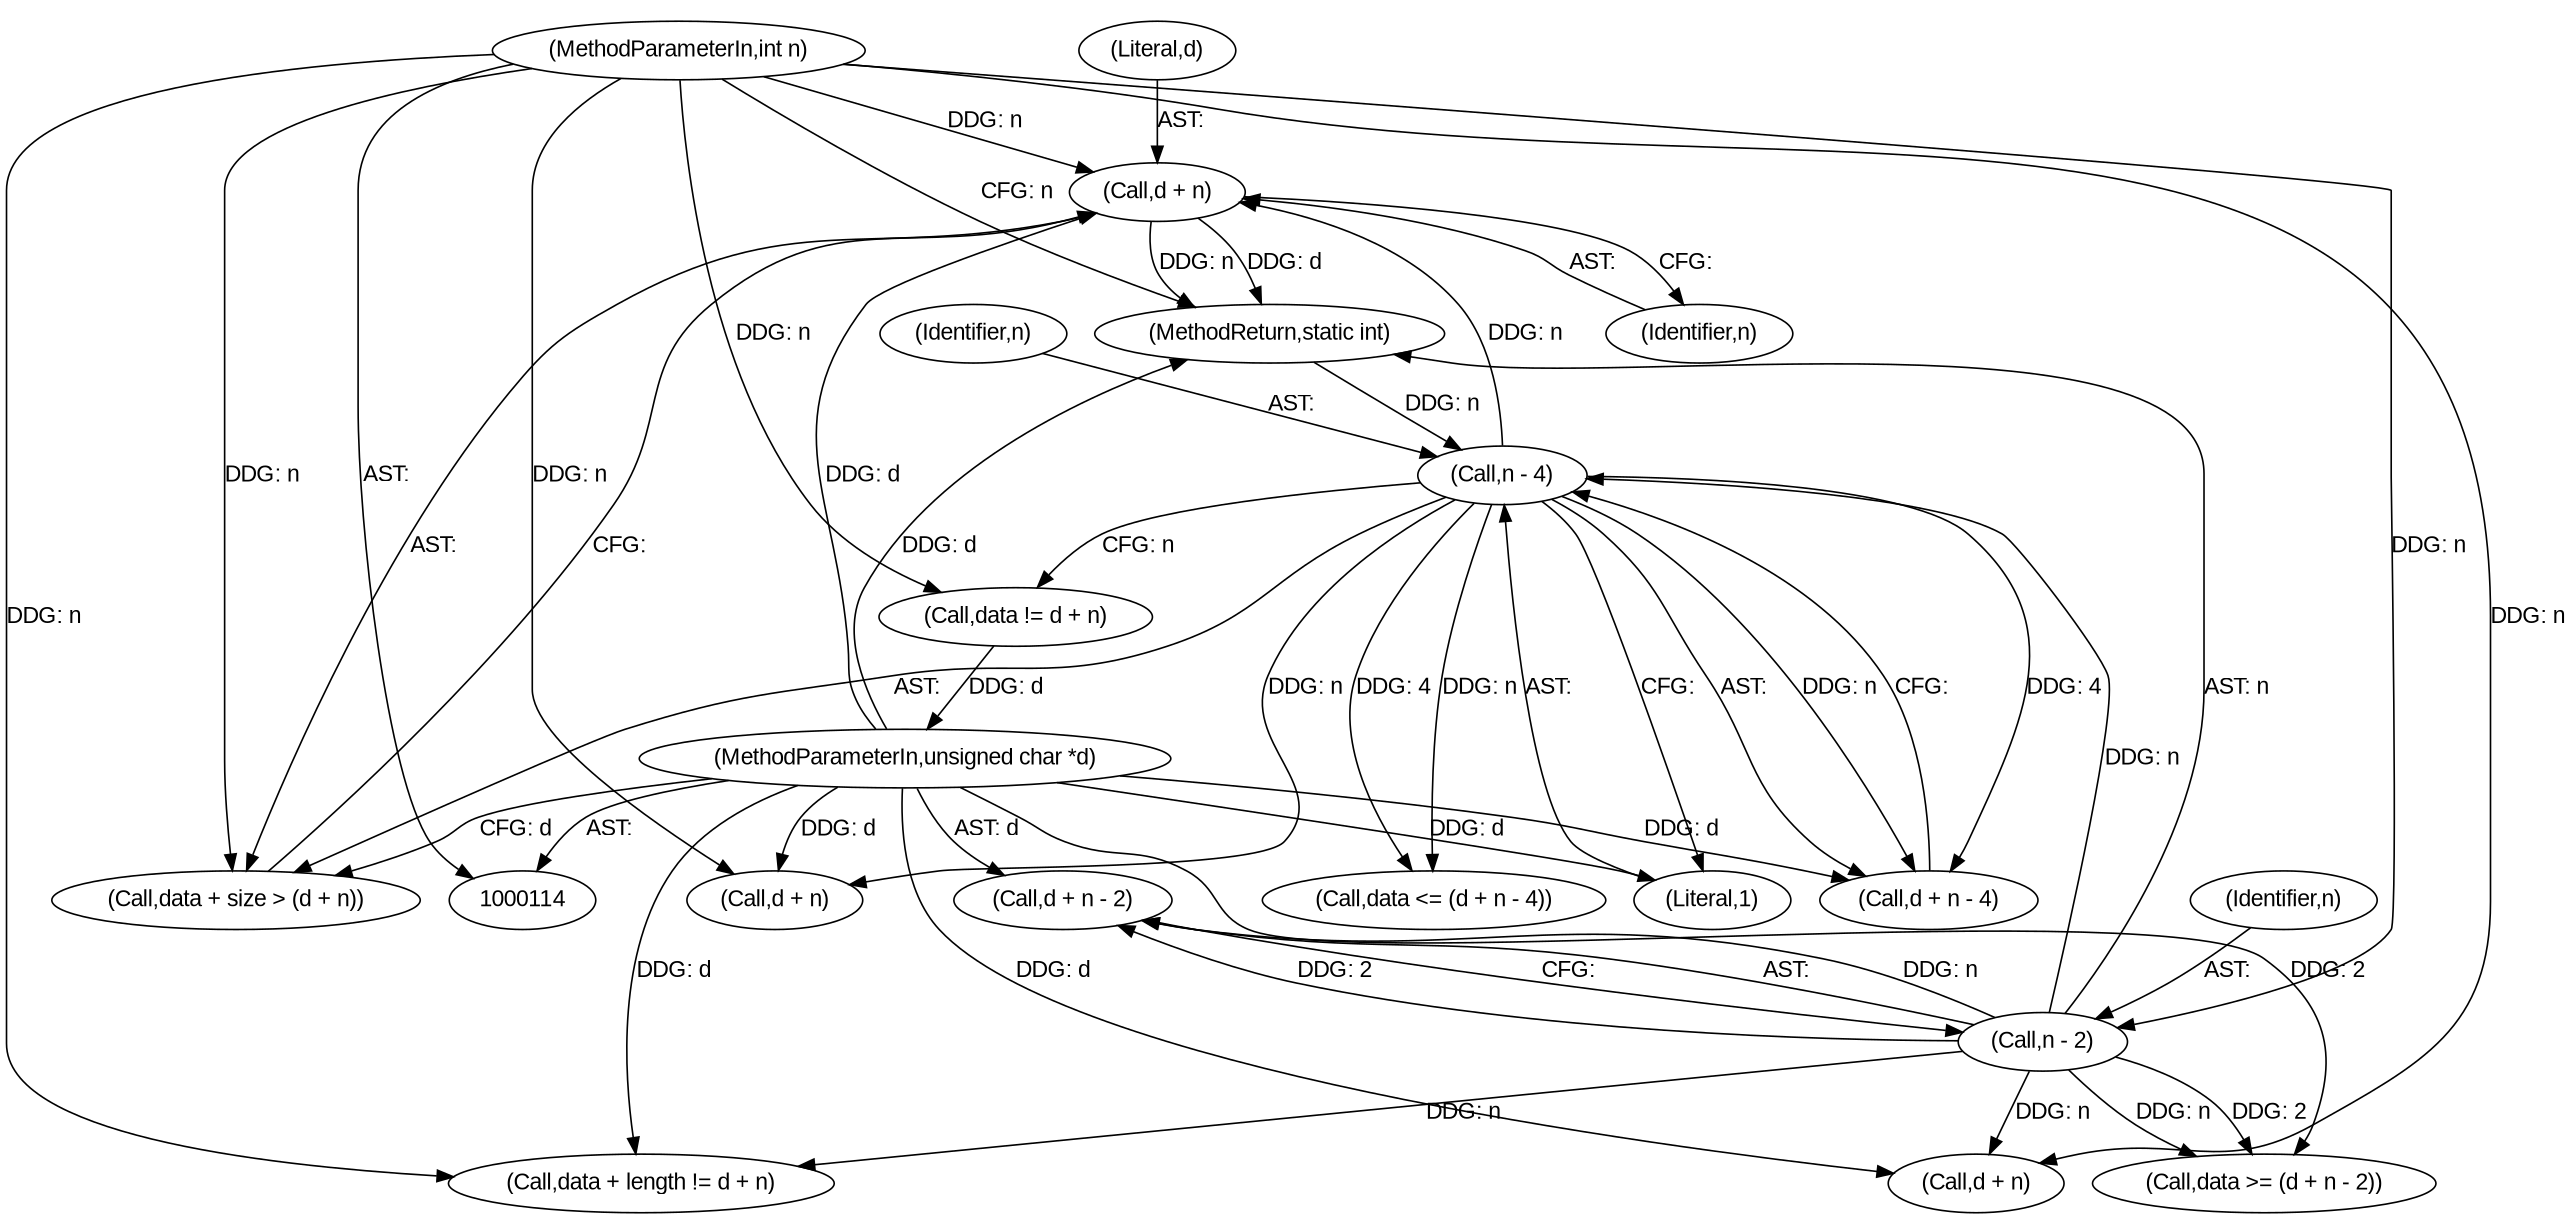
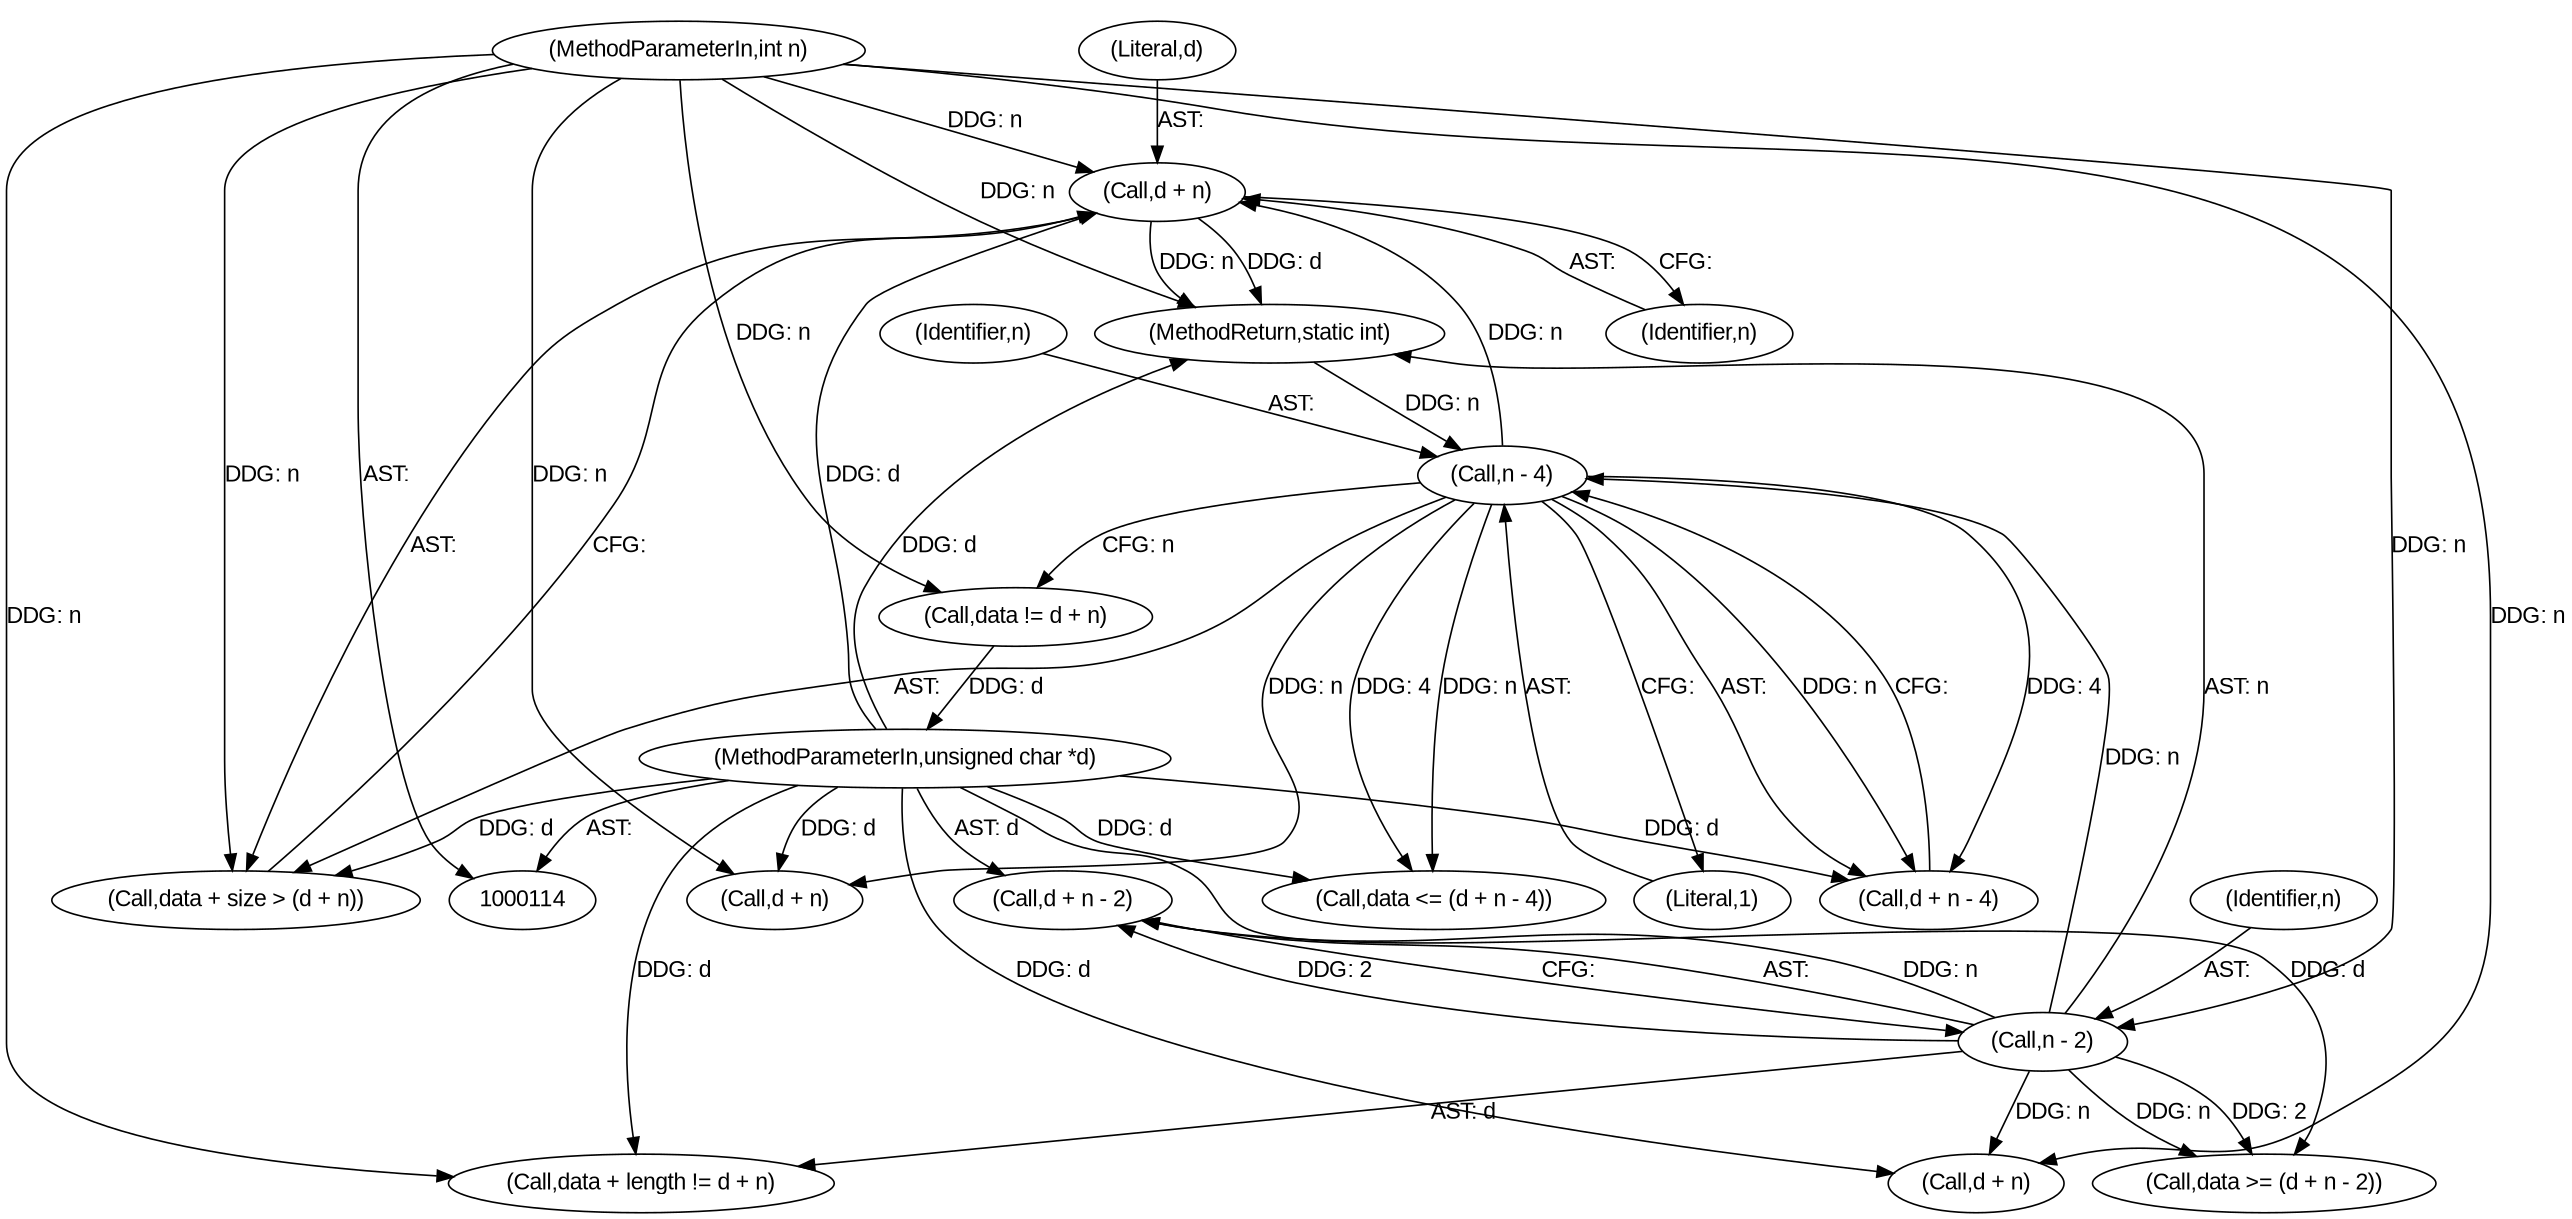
(1017, 192) -> (1017, 192)
(1348, 827) -> (1088, 837)
(516, 829) -> (516, 829)
(2328, 971) -> (2328, 971)
(1463, 1113) -> (1463, 1113)
